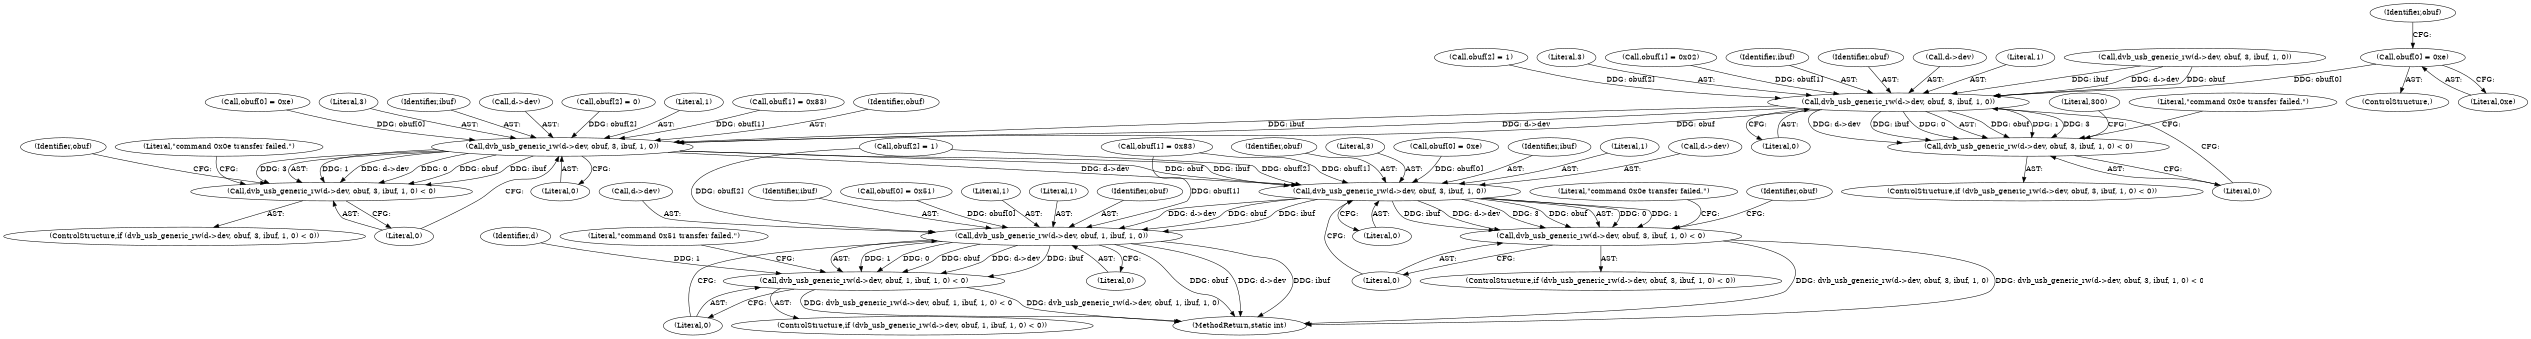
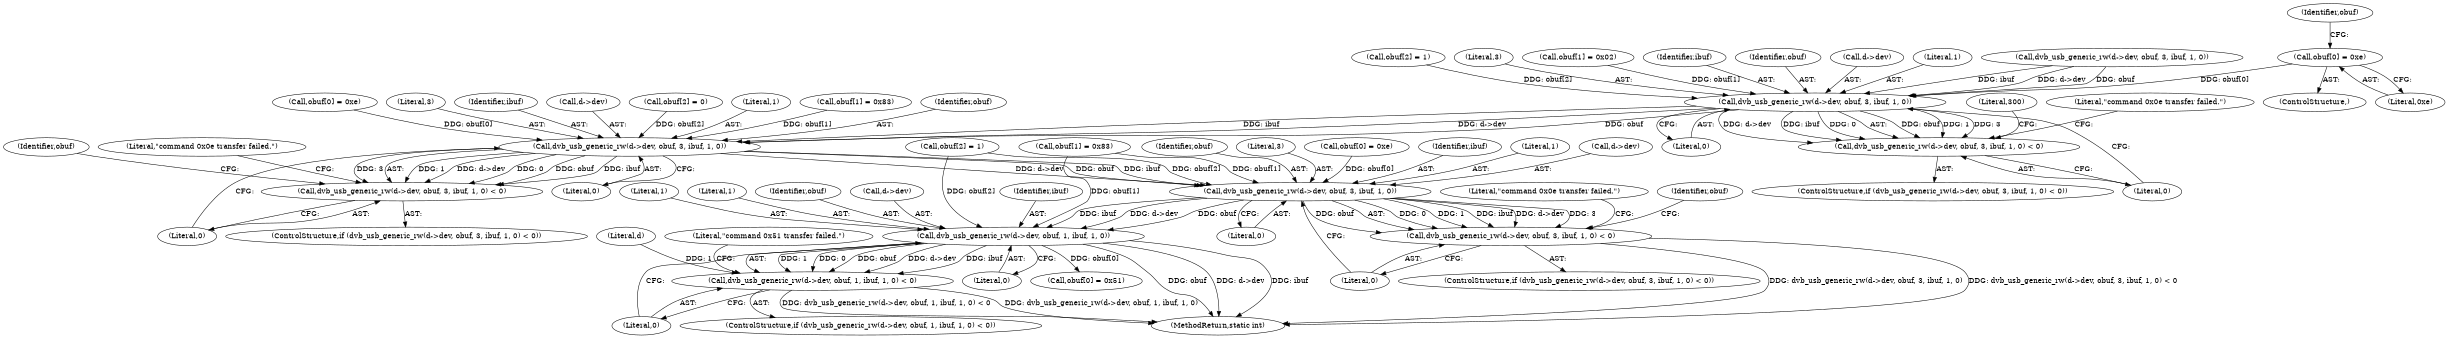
(959, 215) -> (1060, 255)
(516, 236) -> (626, 236)
